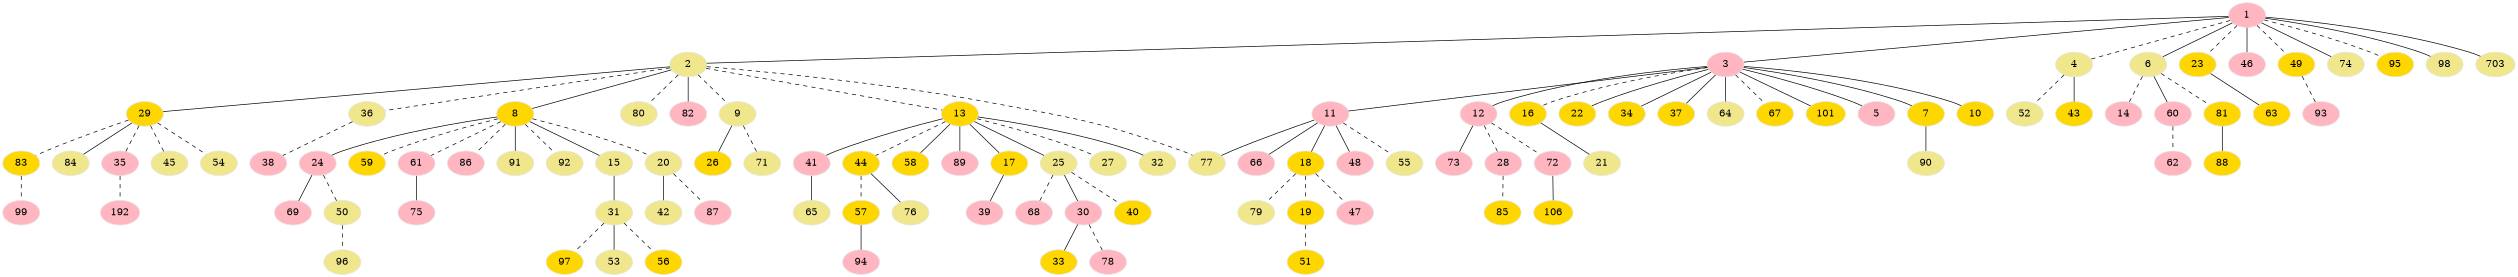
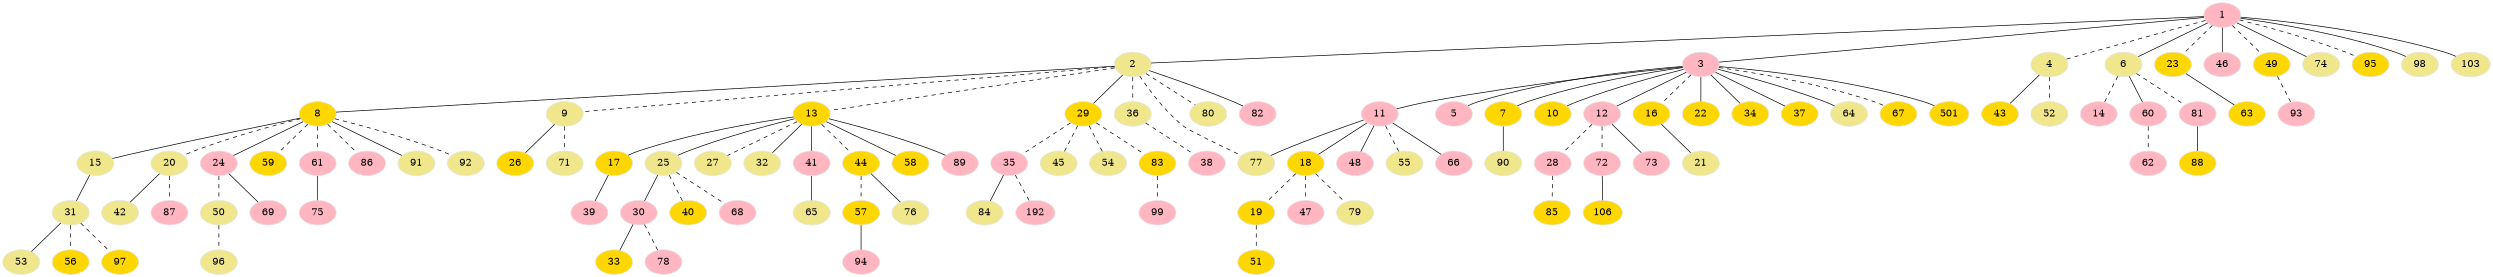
(2495, 64) -> (2471, 64)
(1826, 114) -> (1949, 114)
(2222, 114) -> (2198, 114)
(108, 139) -> (997, 188)
